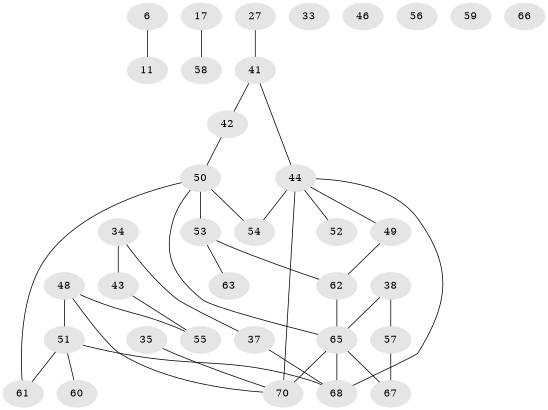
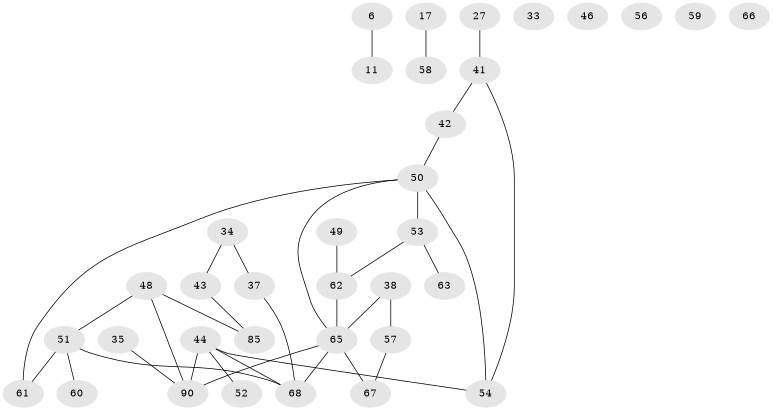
(275, 124) -> (514, 231)
(343, 205) -> none
(201, 340) -> (255, 340)
(283, 394) -> (188, 394)
